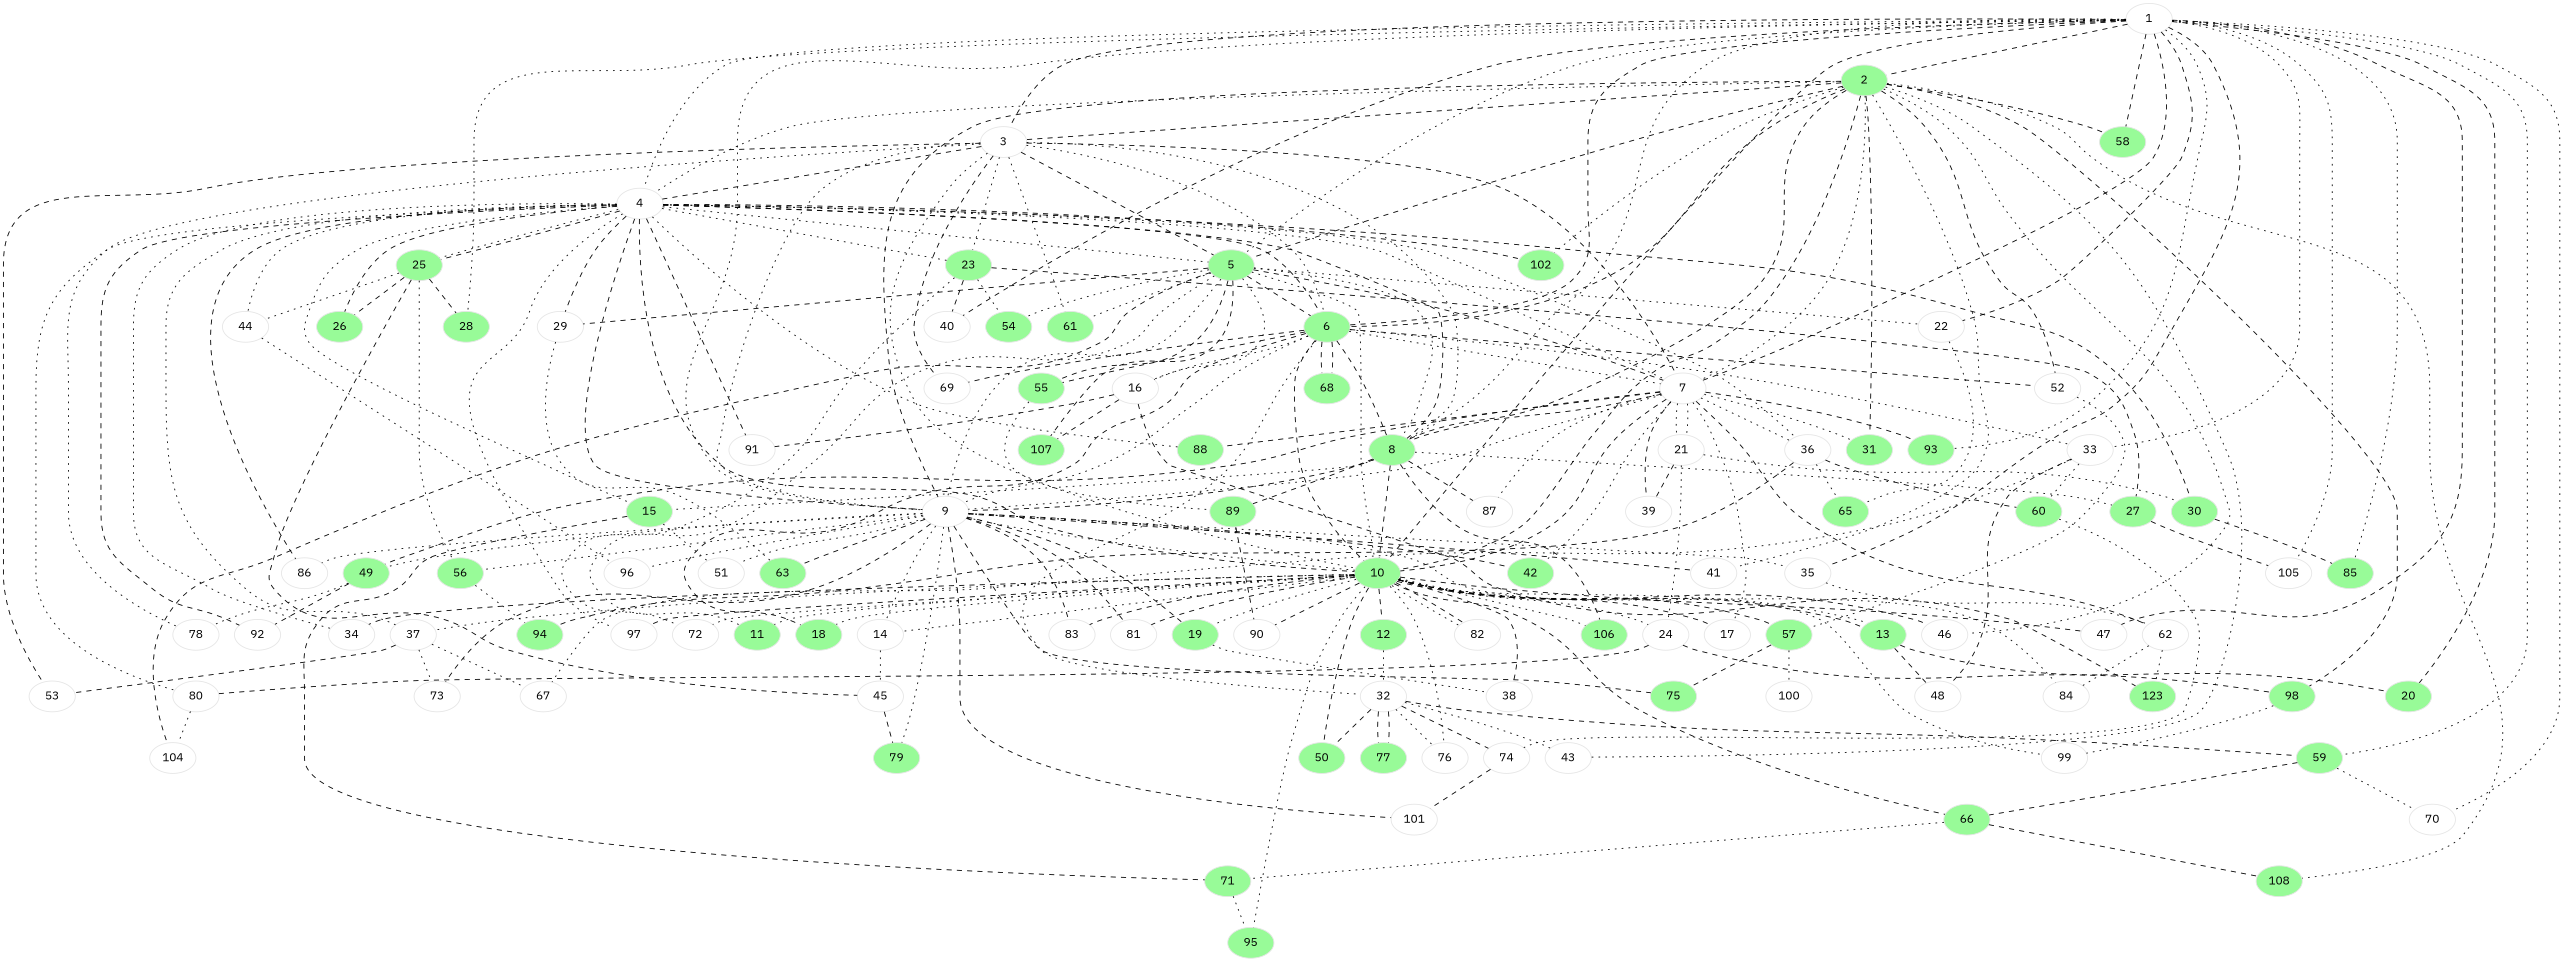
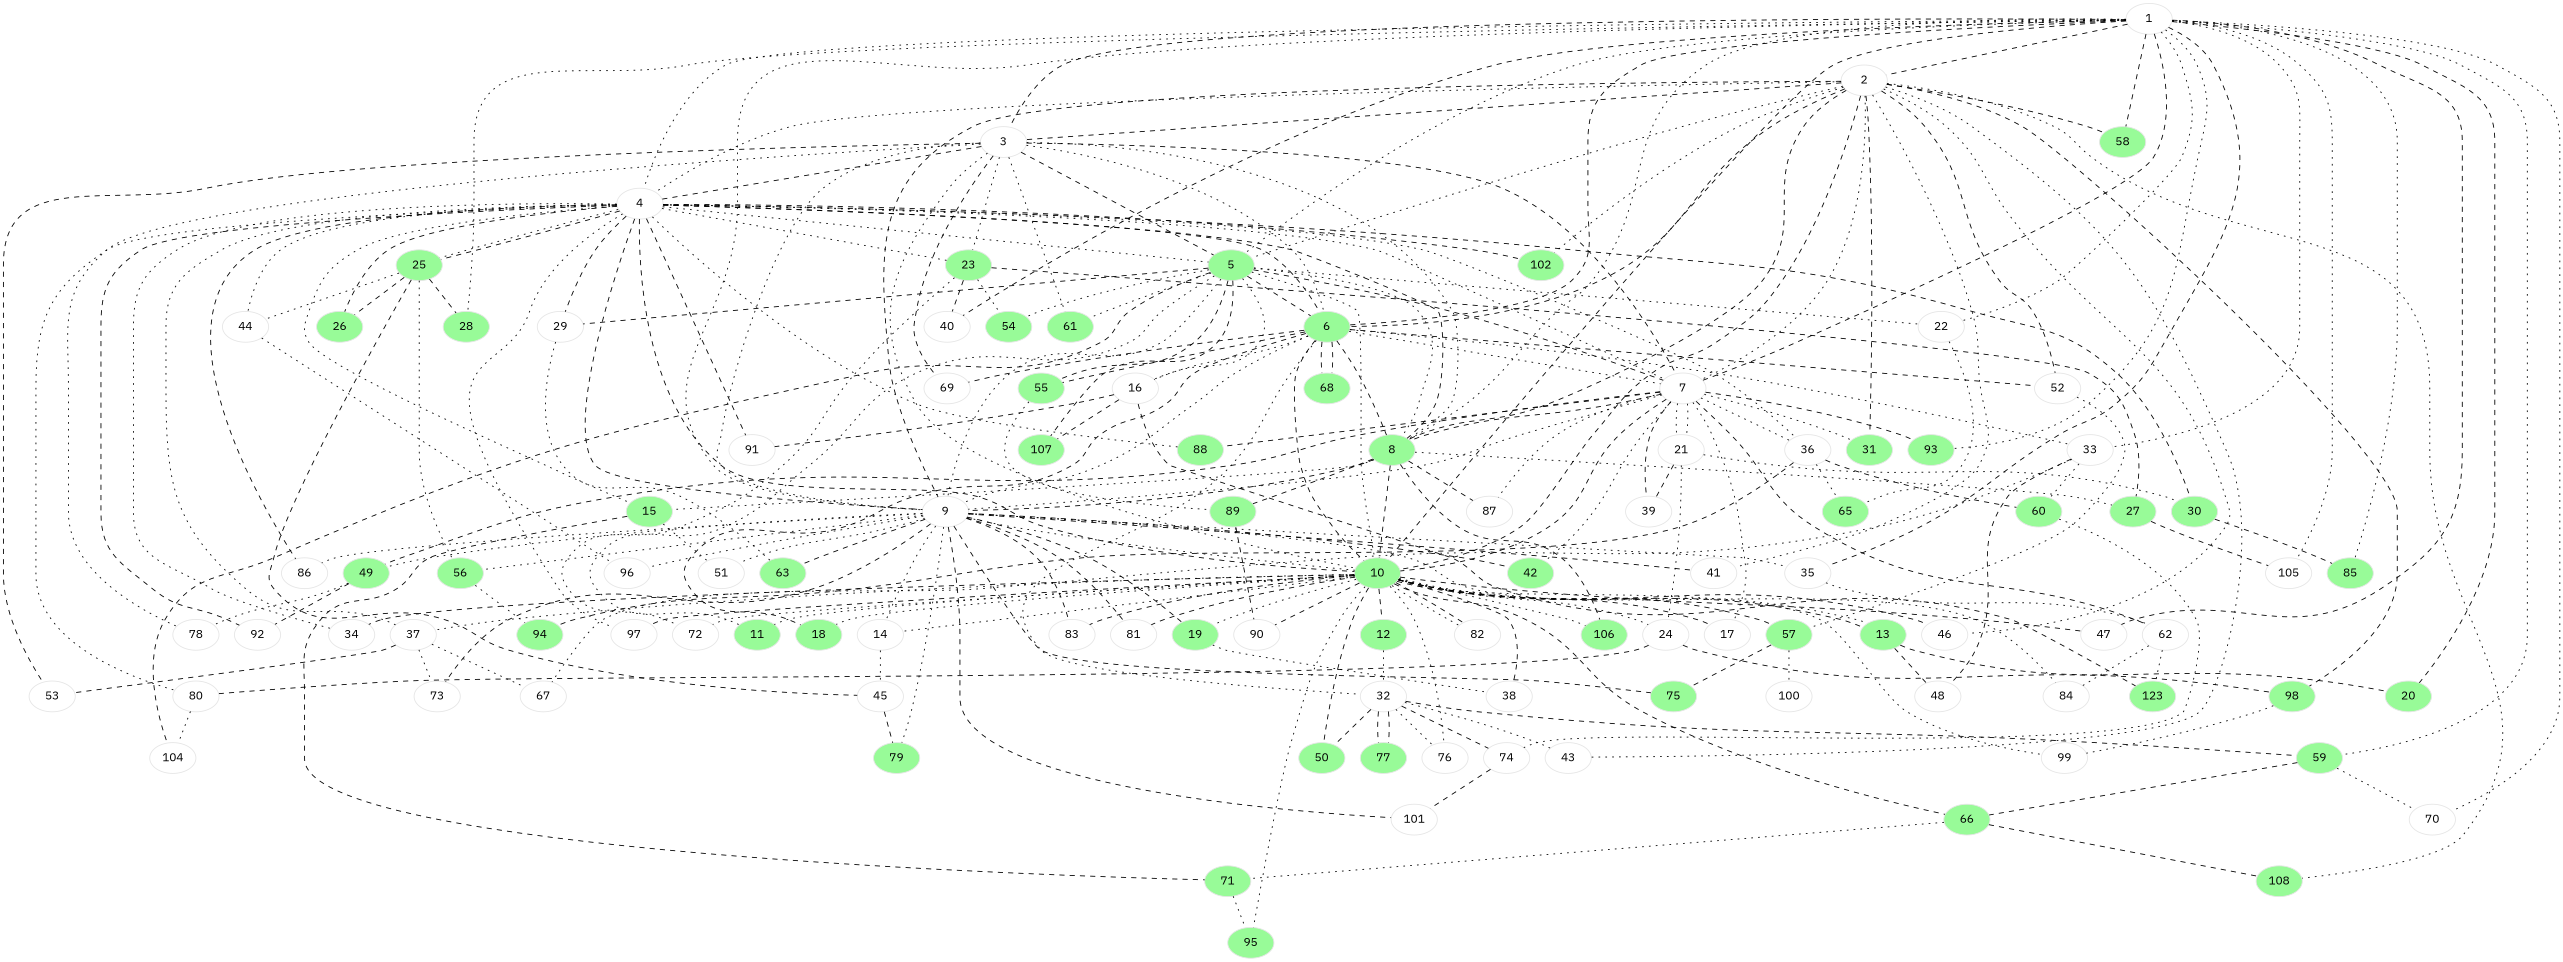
(1864, 80) -> (1864, 80)
(1545, 166) -> (1545, 166)
(2134, 211) -> (2134, 211)
